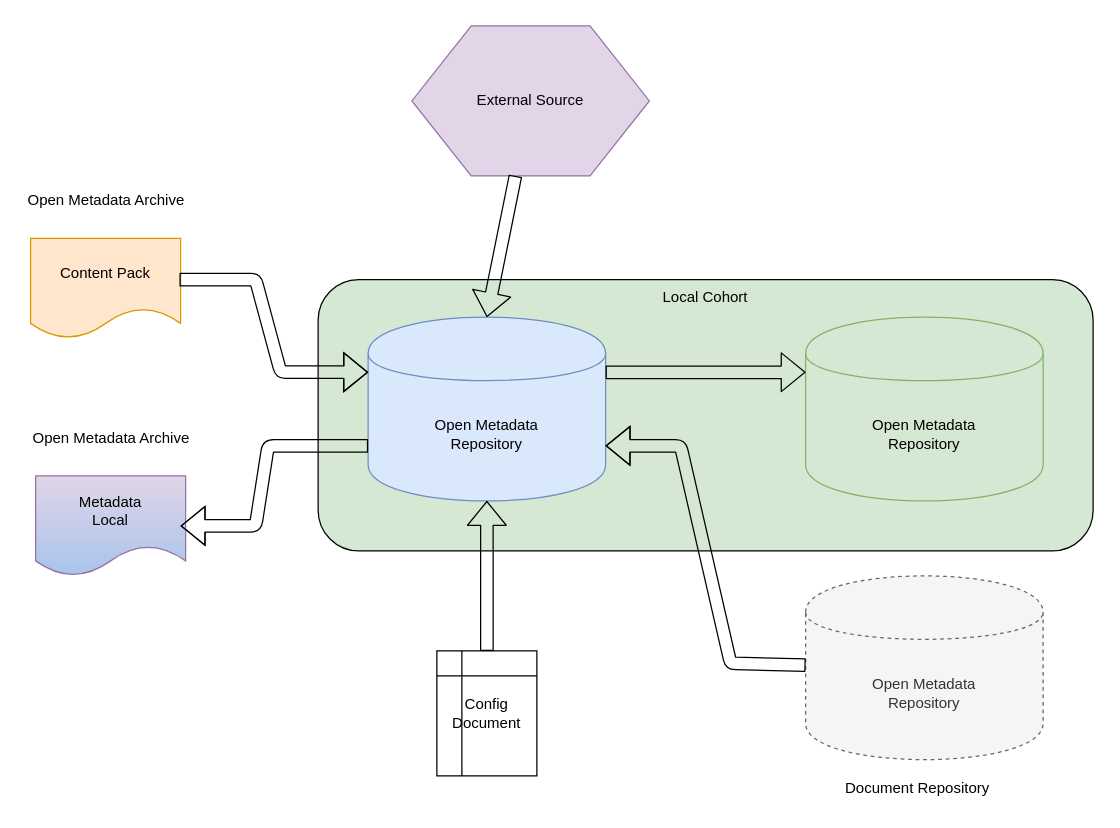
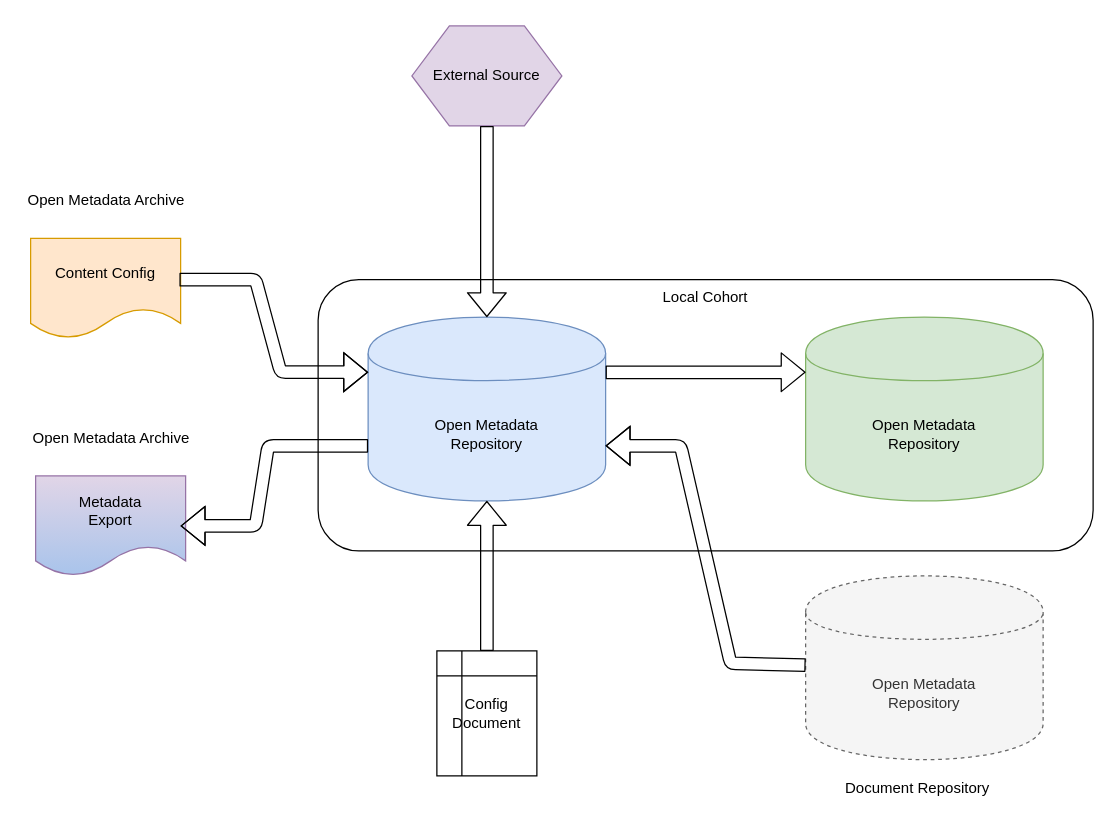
(531, 101) -> (487, 76)
(106, 273) -> (106, 273)
(706, 415) -> (706, 415)
(111, 511) -> (111, 511)
